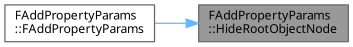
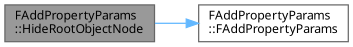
(170, 23) -> (170, 23)
